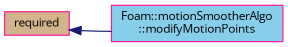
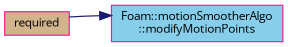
(96, 31) -> (84, 16)
